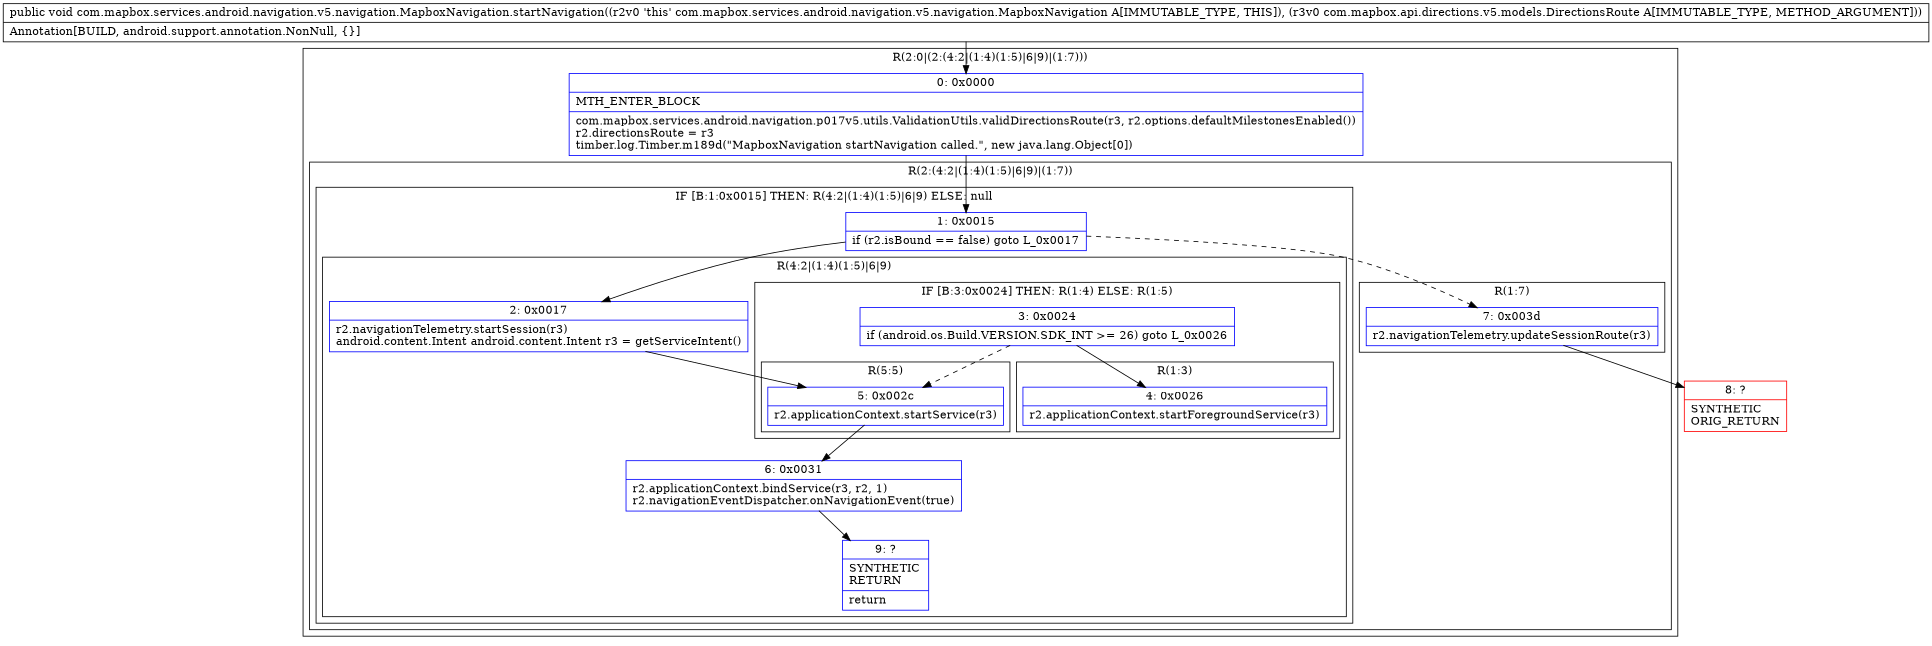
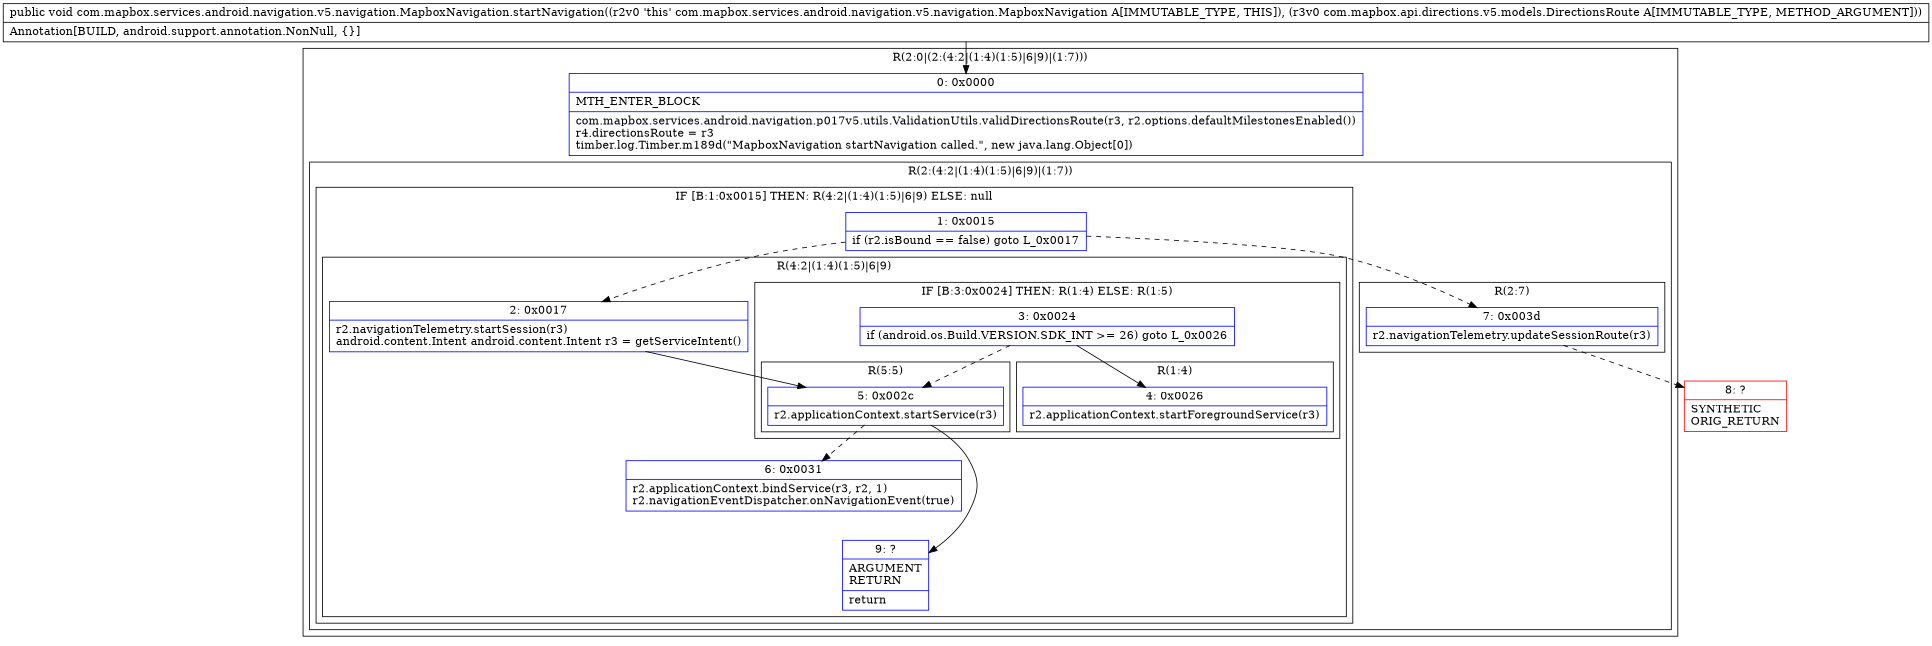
(645, 133) -> (645, 133)
(966, 180) -> none
(726, 263) -> (726, 263)
(1512, 292) -> (1512, 292)
(1620, 365) -> (1620, 365)
(1175, 371) -> (1175, 371)
(843, 443) -> (843, 443)
(832, 523) -> (977, 484)
(885, 568) -> (886, 568)
